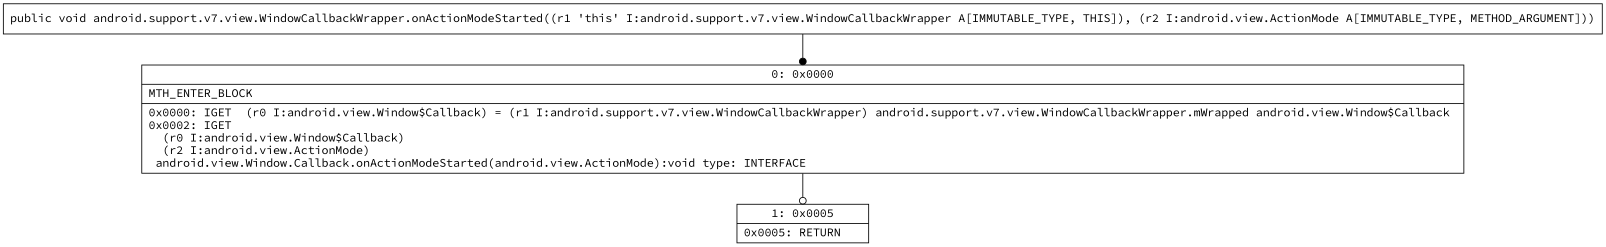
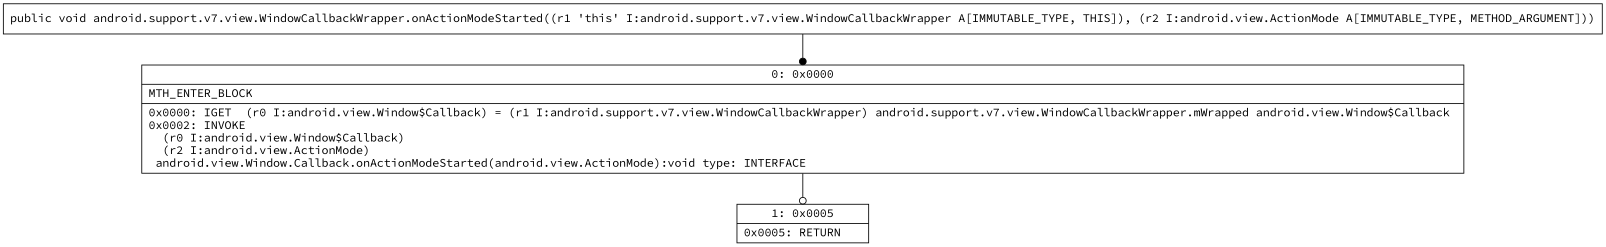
(197, 125) -> (204, 125)
